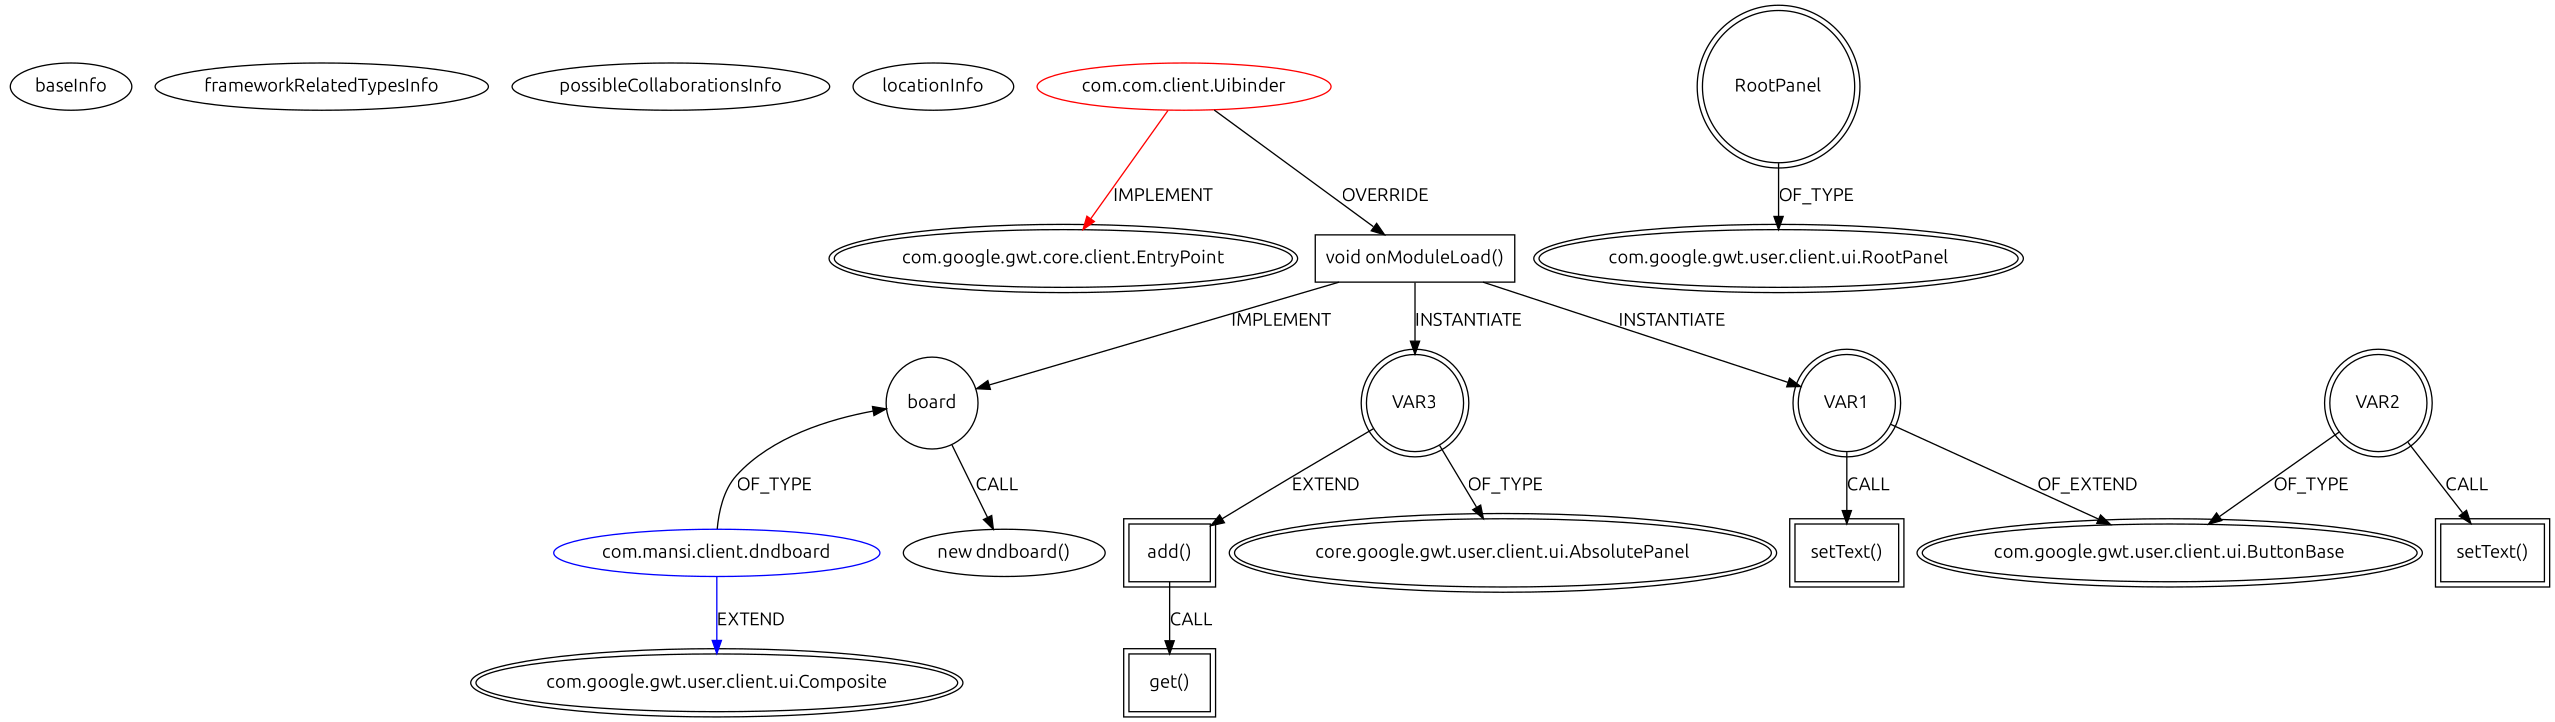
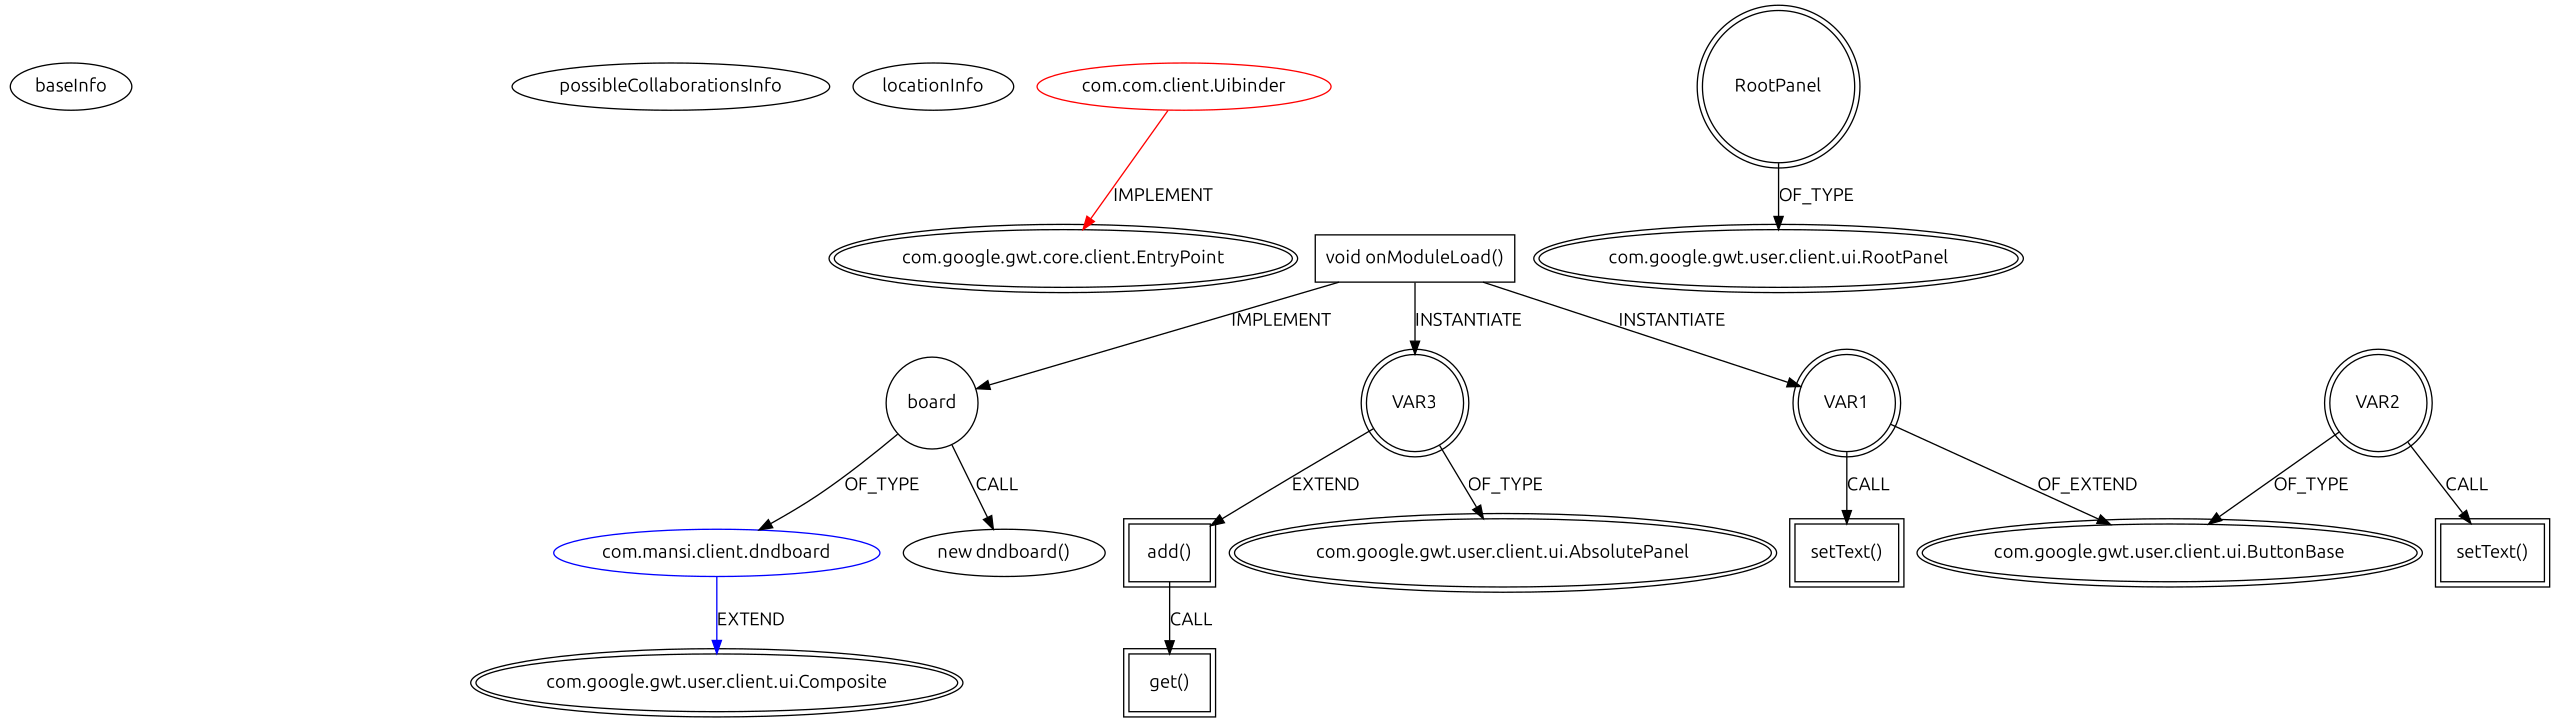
(322, 87) -> none
(1294, 168) -> none
(774, 446) -> (836, 482)
(1503, 553) -> (1503, 553)
